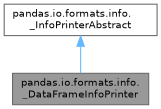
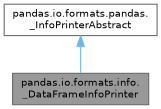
(81, 20) -> (81, 20)
